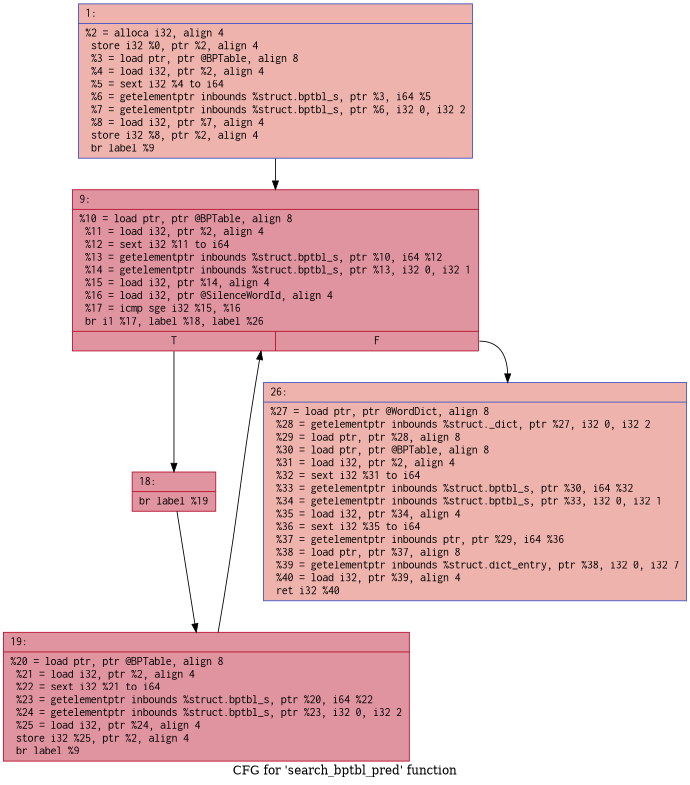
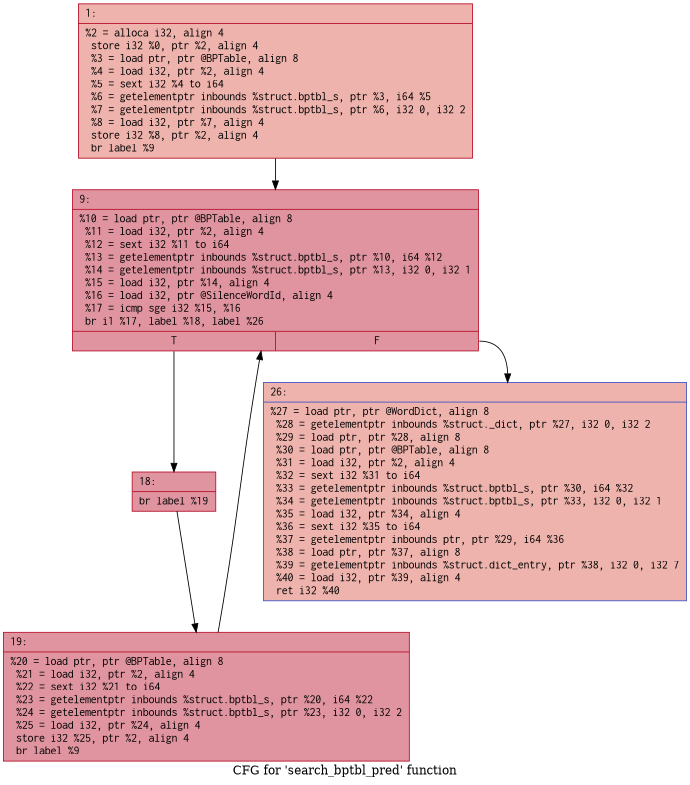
(275, 81) -> (275, 81)
